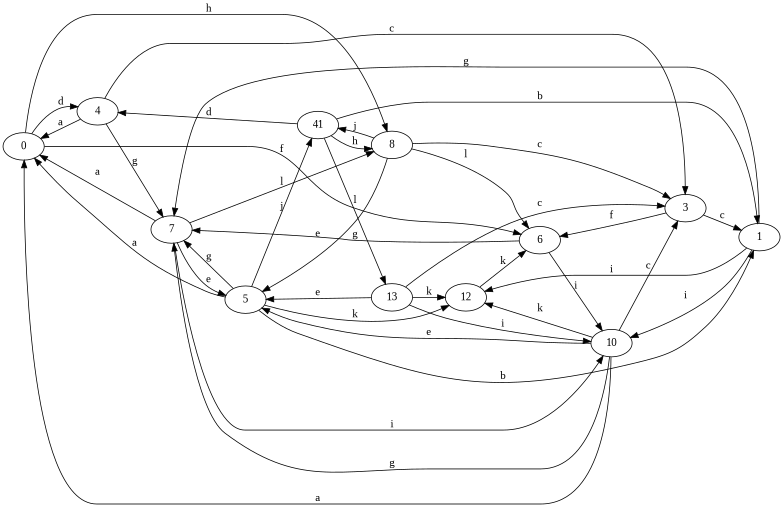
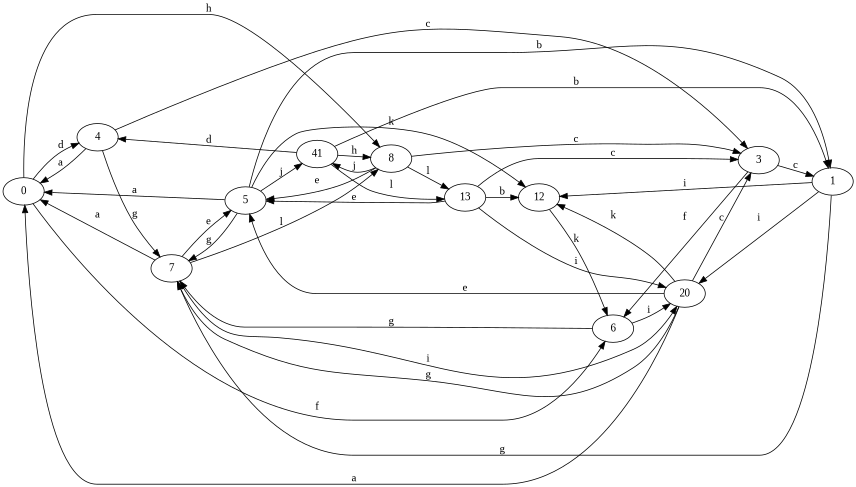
(477, 173) -> (425, 176)
(429, 292) -> (502, 192)
(612, 343) -> (685, 294)
